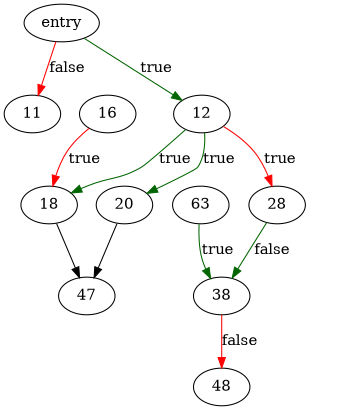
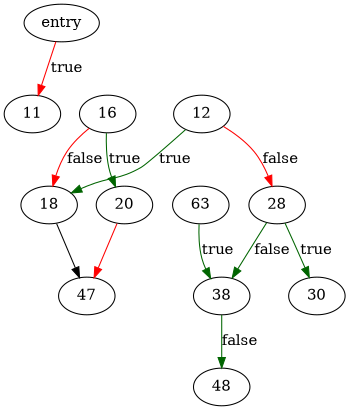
(129, 66) -> none
(67, 69) -> (67, 69)
(85, 159) -> (85, 159)
(280, 159) -> (280, 159)
(193, 170) -> (107, 155)
(108, 246) -> (108, 246)
none -> (317, 296)
(222, 336) -> (222, 336)
